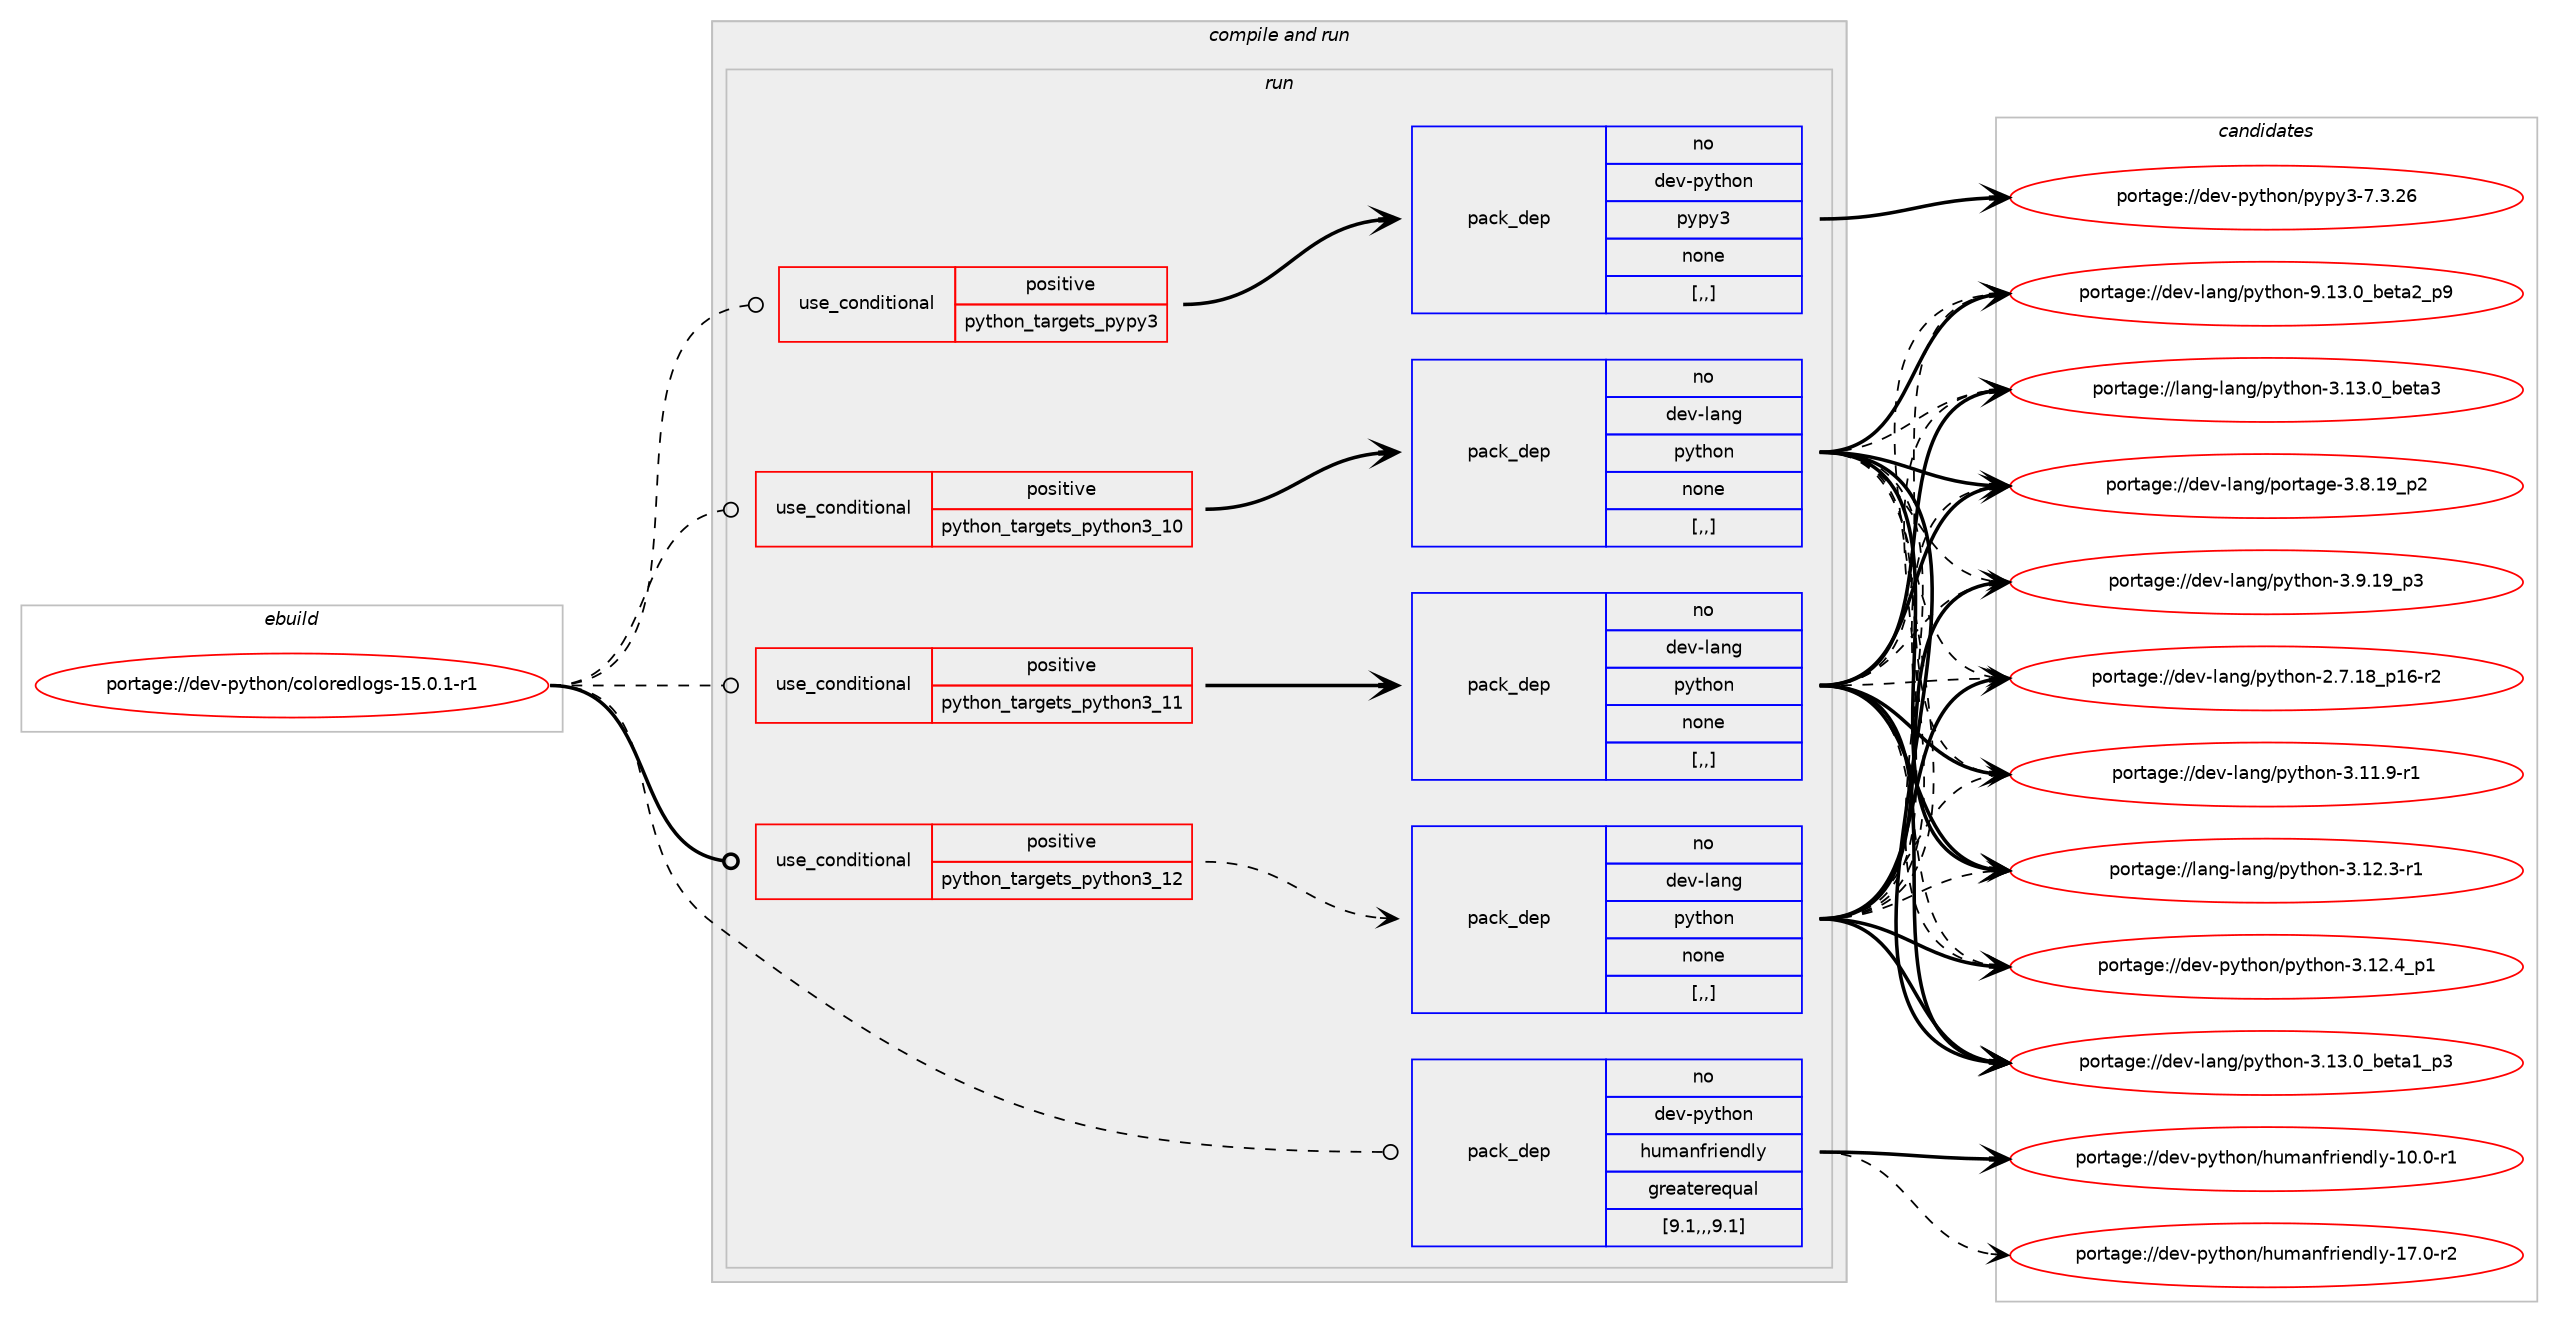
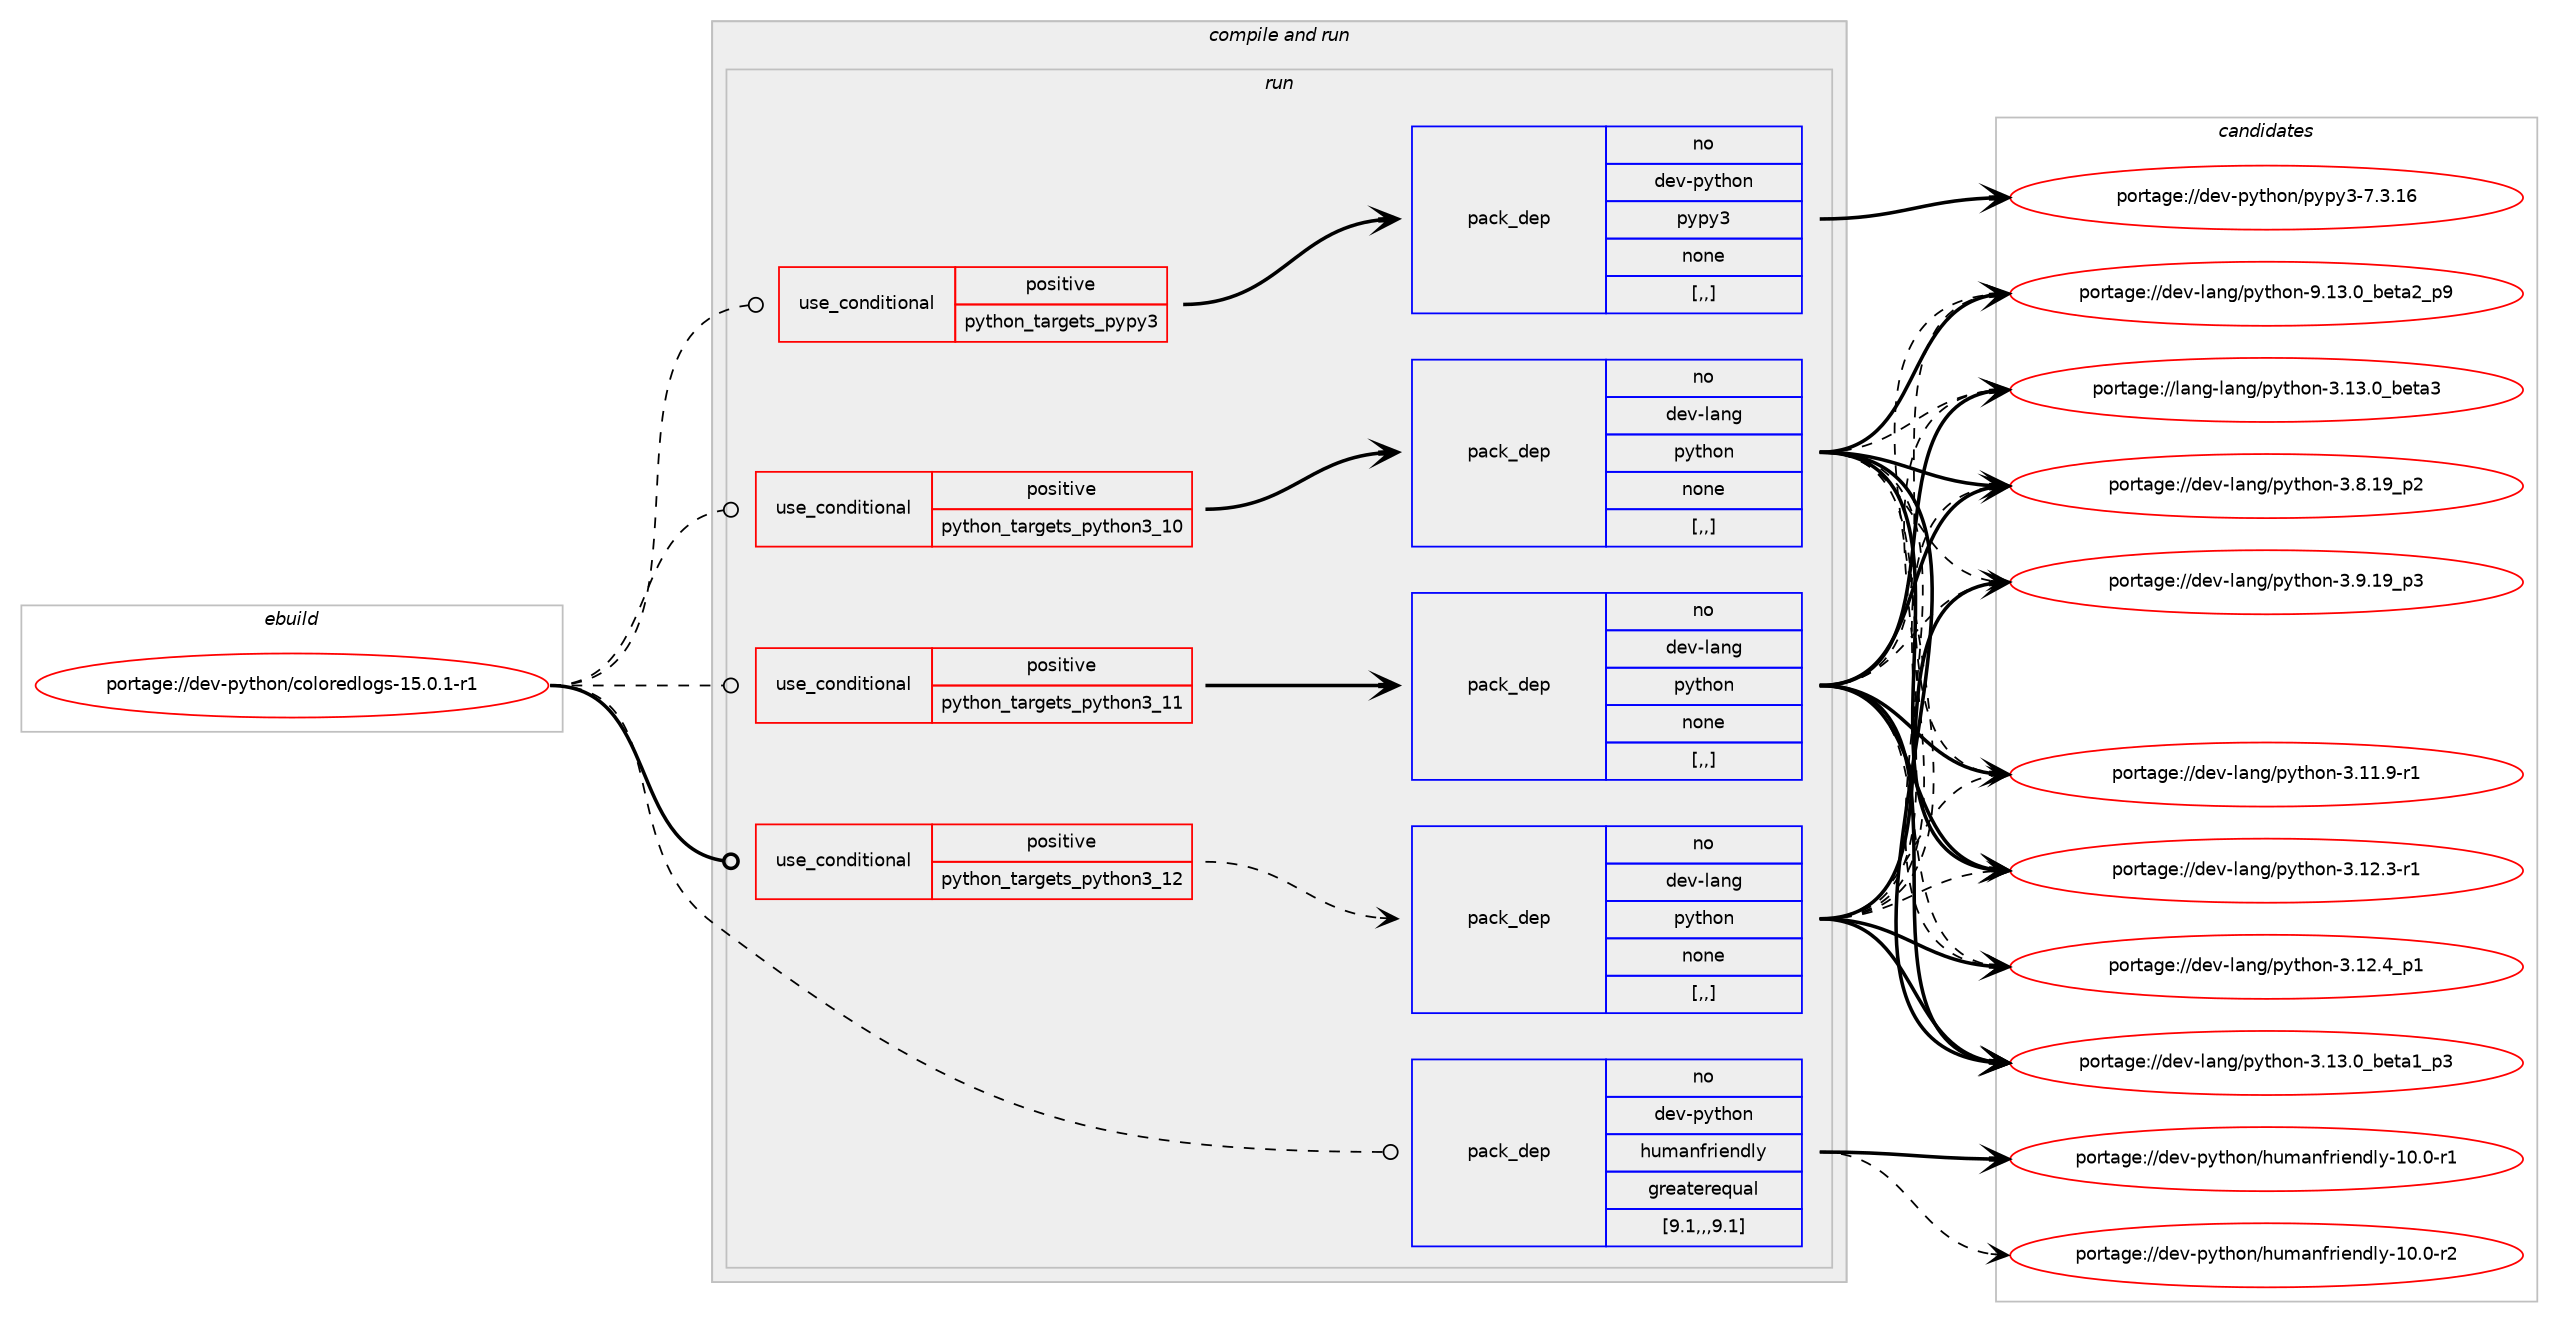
(2267, 198) -> (2267, 198)
(2267, 486) -> (2267, 486)
(2267, 678) -> none
(2267, 871) -> (2267, 871)
(2267, 967) -> (2267, 967)
(2267, 1255) -> (2267, 1255)
